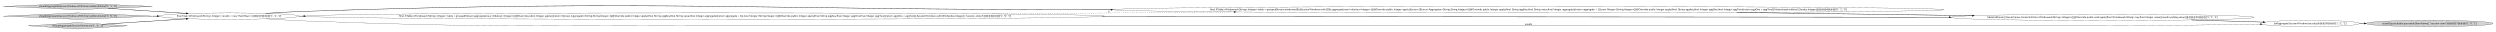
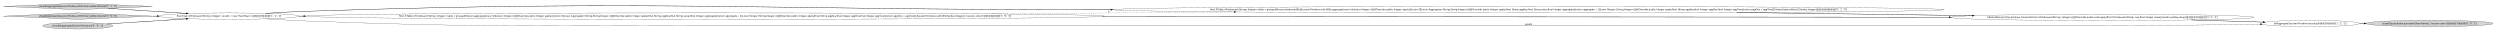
(78, 26) -> (78, 26)
